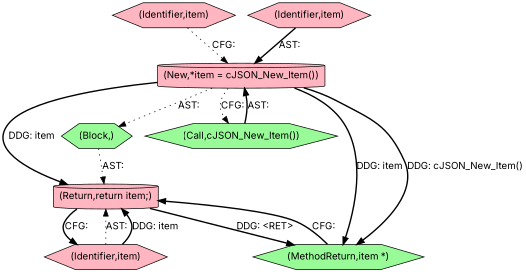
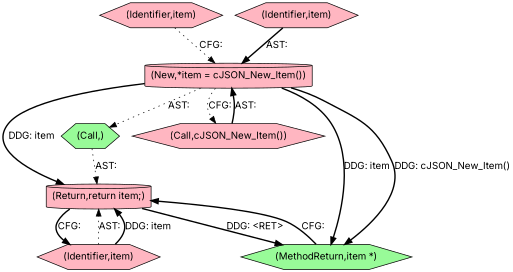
(97, 136) -> (90, 136)
(241, 136) -> (229, 136)
